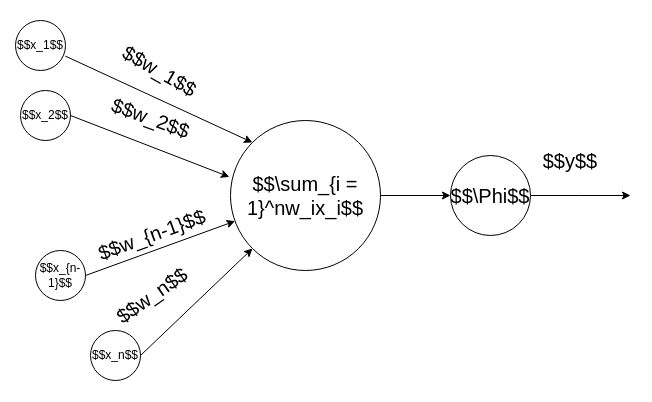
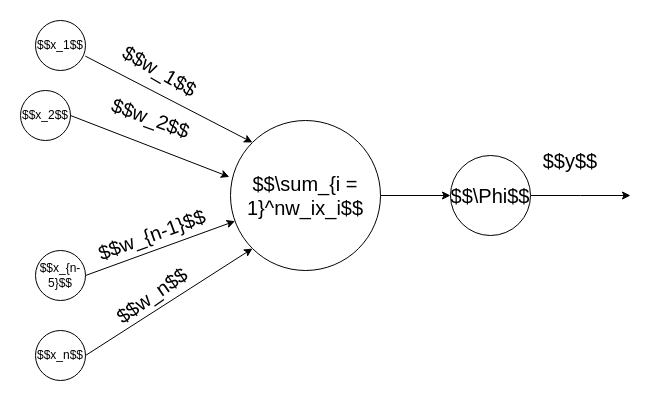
(41, 46) -> (61, 46)
(61, 276) -> (61, 276)
(116, 356) -> (61, 356)
